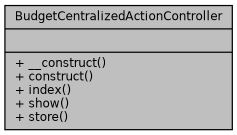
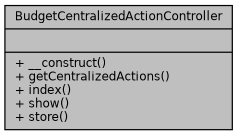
(54, 77) -> (93, 77)
